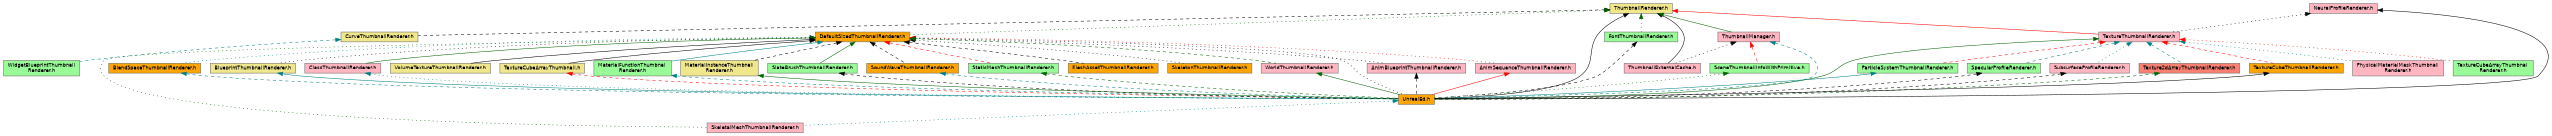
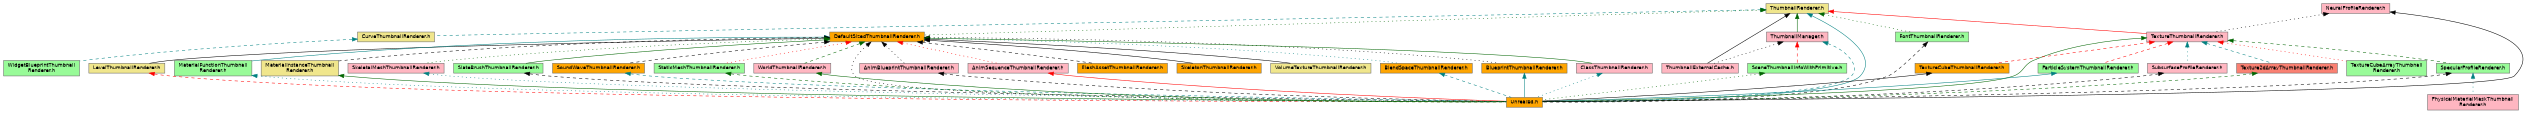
(1011, 23) -> (1098, 23)
(1050, 50) -> (1061, 50)
(2269, 51) -> (2473, 86)
(941, 53) -> (786, 53)
(2069, 53) -> (2342, 50)
(253, 68) -> (1524, 68)
(542, 68) -> (127, 68)
(1574, 79) -> (1747, 96)
(1037, 92) -> (882, 97)
(1098, 113) -> (698, 87)
